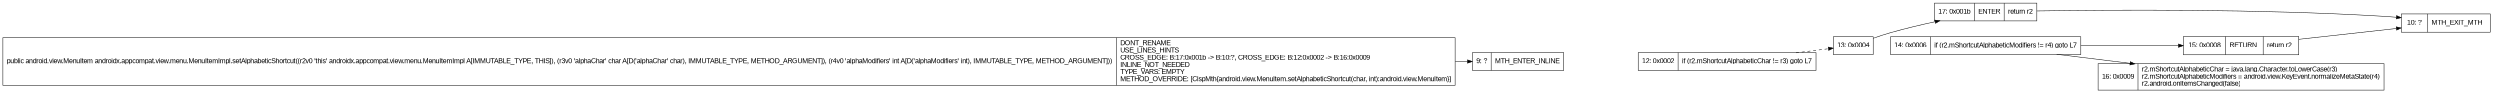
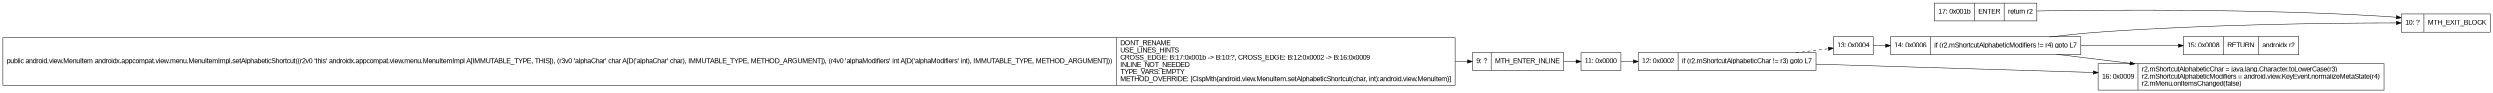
(2457, 23) -> (2457, 23)
(1904, 29) -> (1879, 46)
(2348, 34) -> (2223, 26)
(2280, 45) -> (2279, 45)
none -> (1601, 62)
none -> (1955, 68)
(2191, 84) -> (2192, 84)
